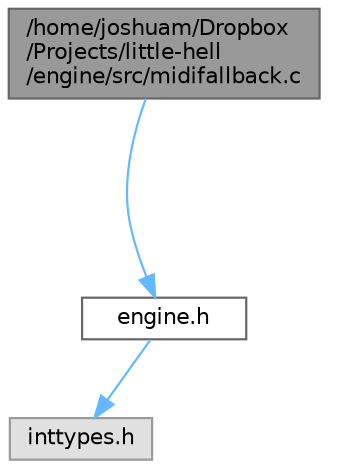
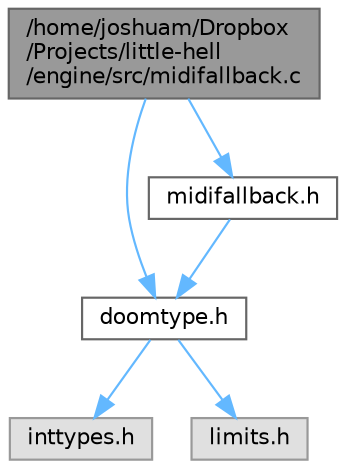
none -> (243, 198)
(164, 318) -> (164, 318)
none -> (250, 439)
